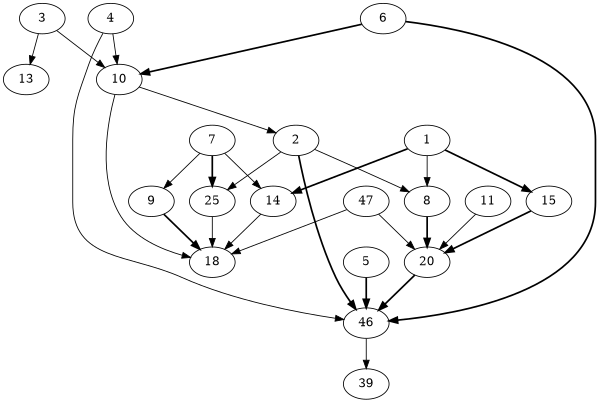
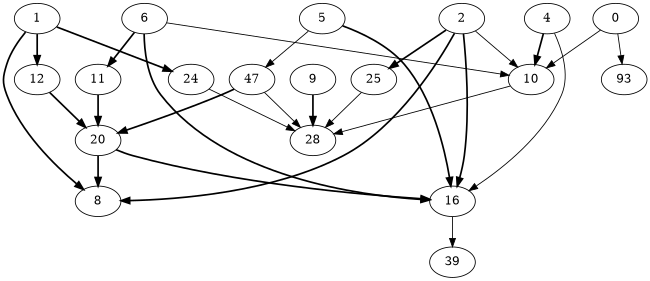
(42, 19) -> (616, 19)
(114, 45) -> (540, 45)
none -> (124, 46)
none -> (289, 47)
(256, 48) -> (334, 48)
(26, 80) -> (624, 80)
(203, 109) -> (493, 46)
(212, 140) -> none
(427, 167) -> (17, 115)
(258, 168) -> (421, 47)
(365, 172) -> (319, 167)
(273, 201) -> (191, 80)
(549, 201) -> (37, 80)
(427, 228) -> (98, 167)
(394, 229) -> (183, 110)
(461, 229) -> (98, 106)
(212, 262) -> (313, 140)
(366, 323) -> (452, 201)
